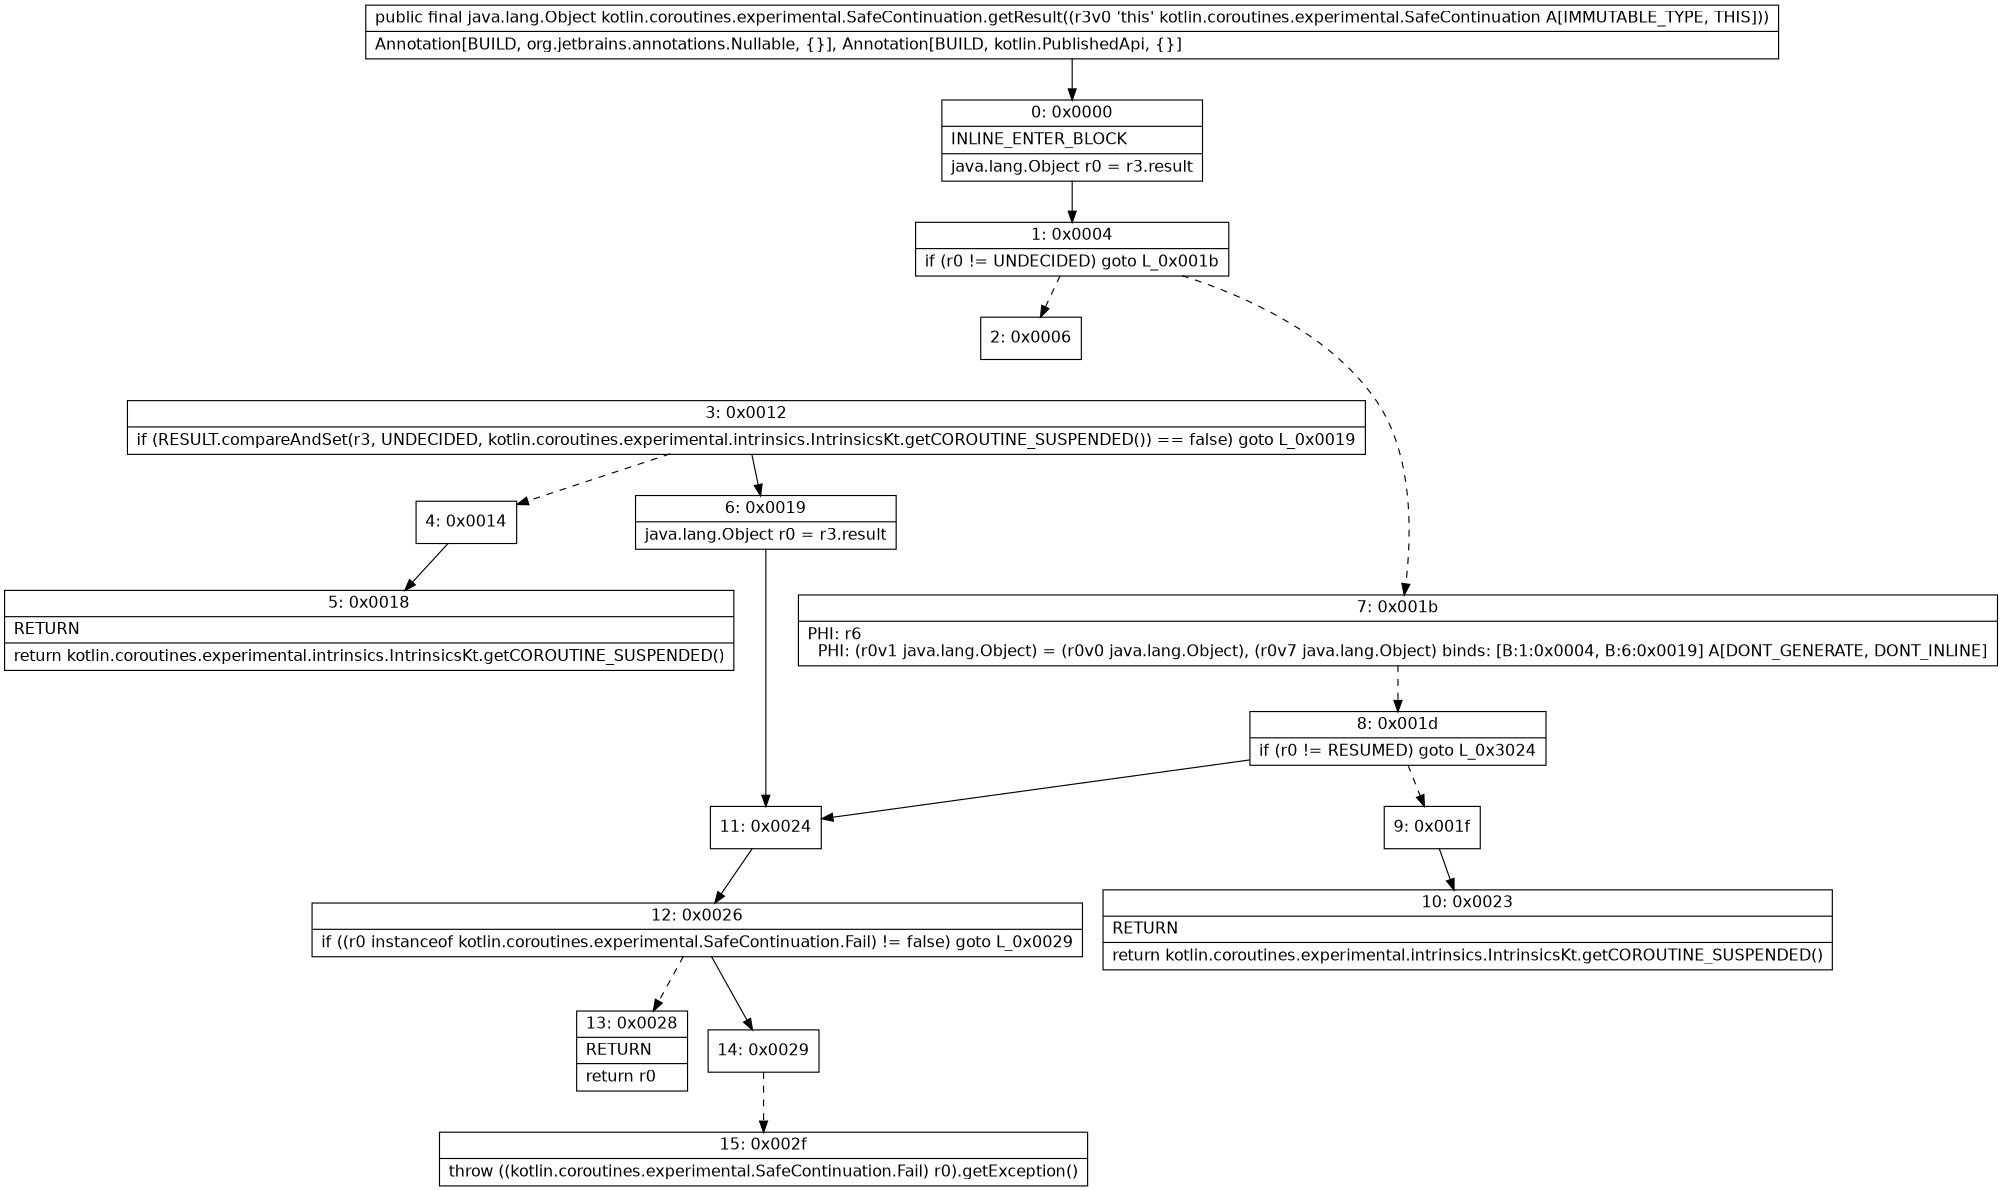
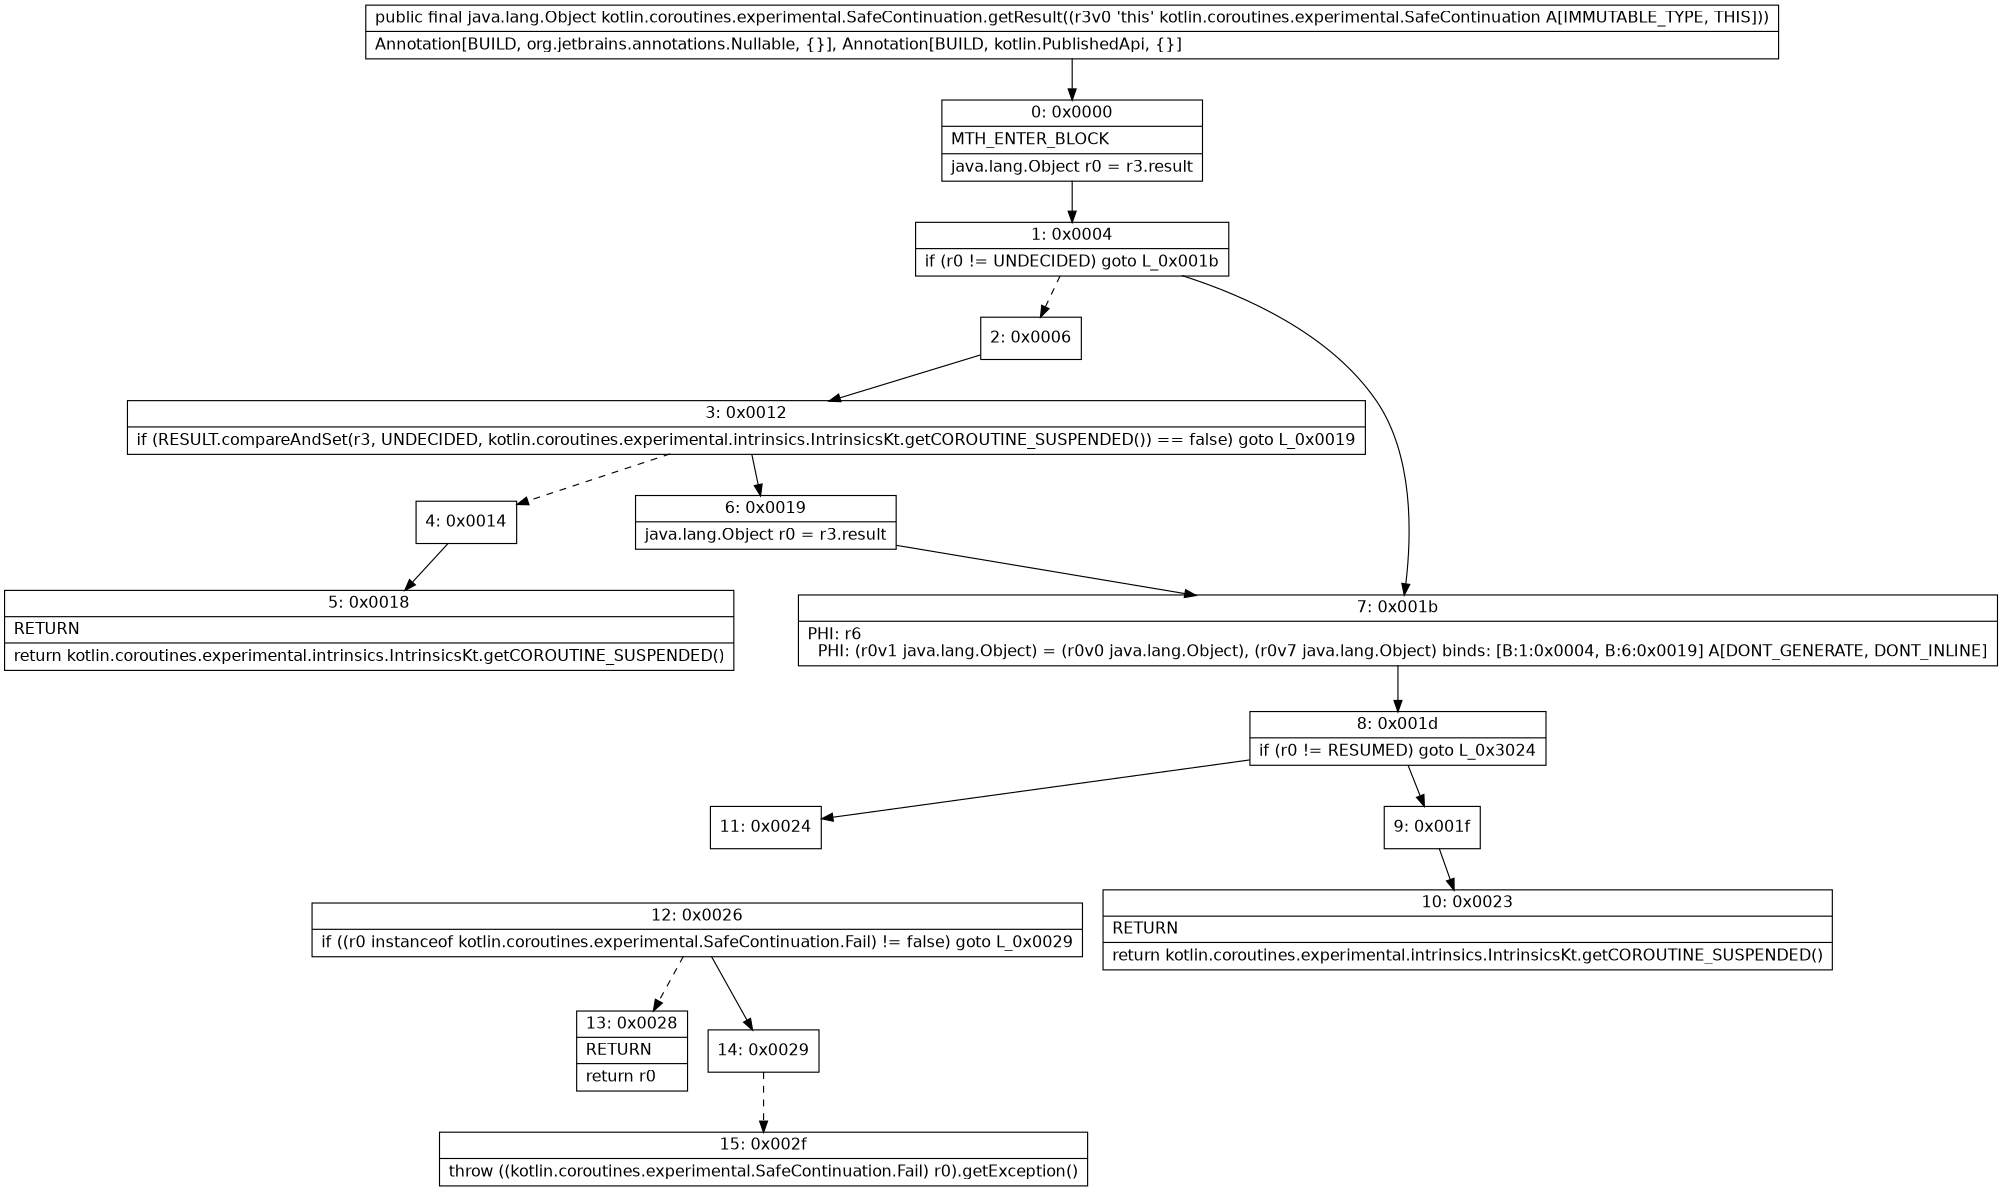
(1039, 139) -> (1030, 139)
none -> (910, 376)
(1362, 383) -> (1362, 383)
(766, 672) -> (1041, 569)
(1398, 683) -> (1398, 683)
(1414, 780) -> (1414, 780)
(737, 871) -> none
